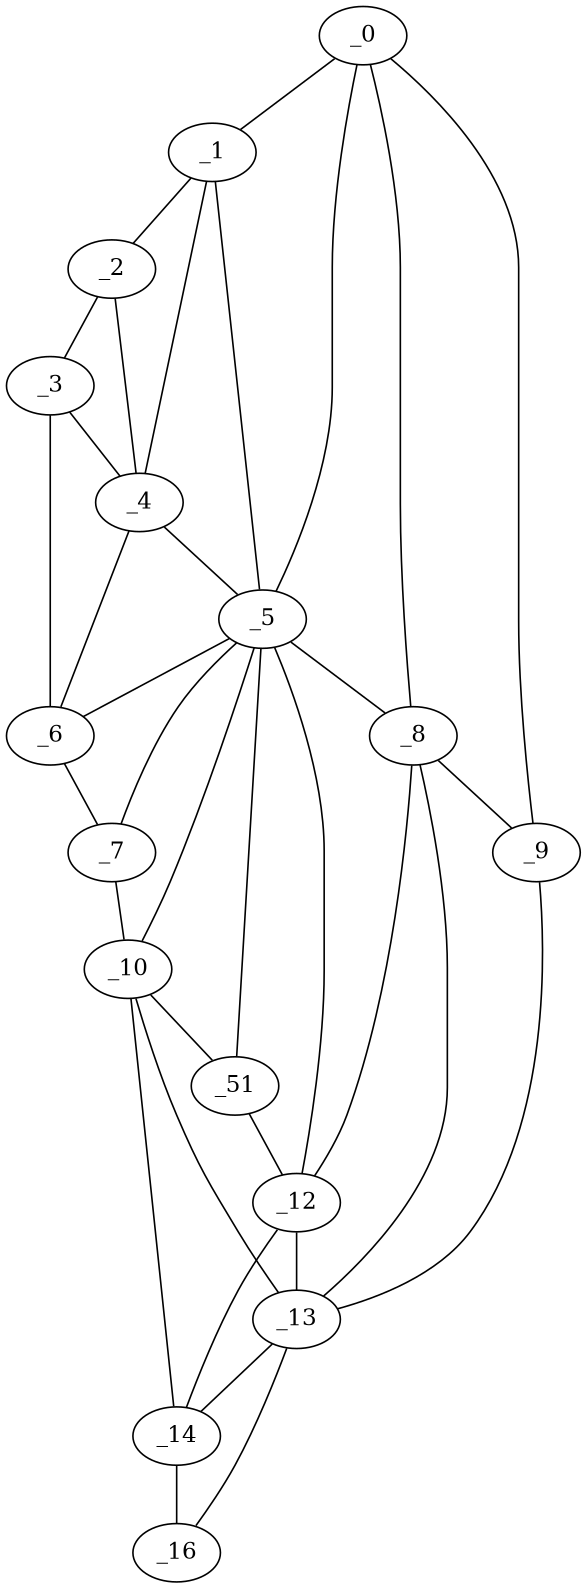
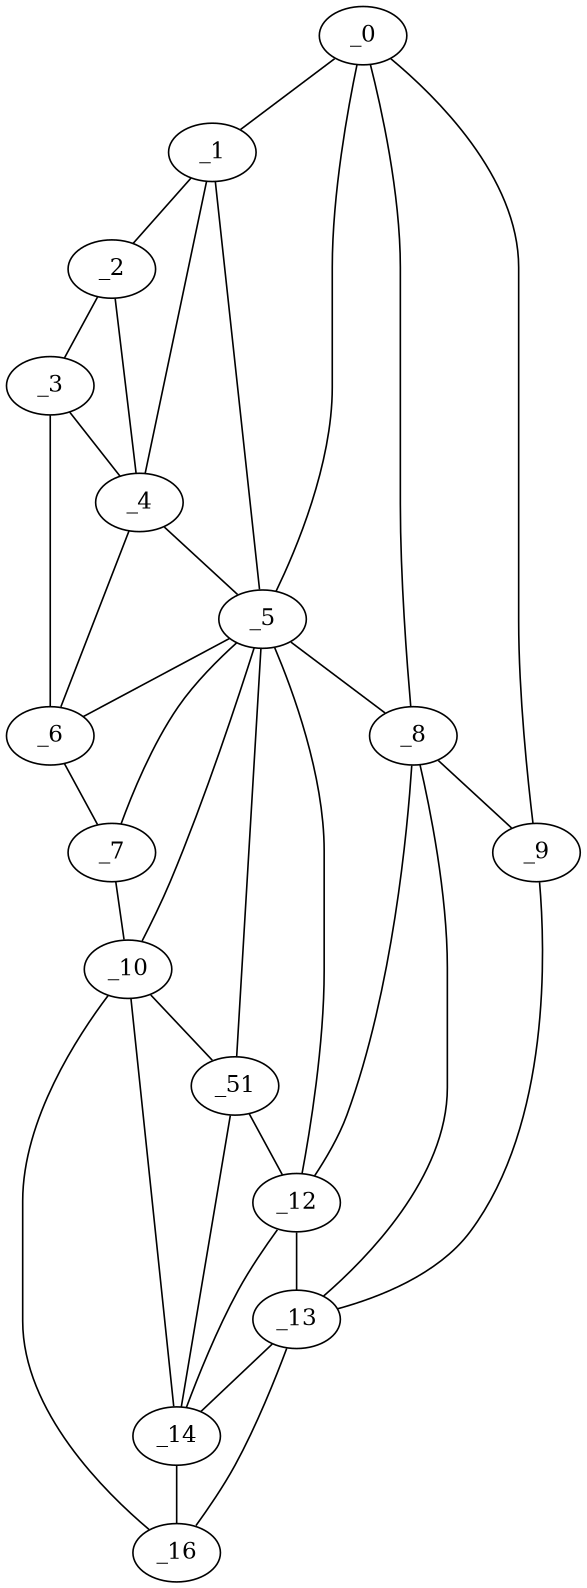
(193, 1152) -> (23, 1273)
none -> (206, 1261)
